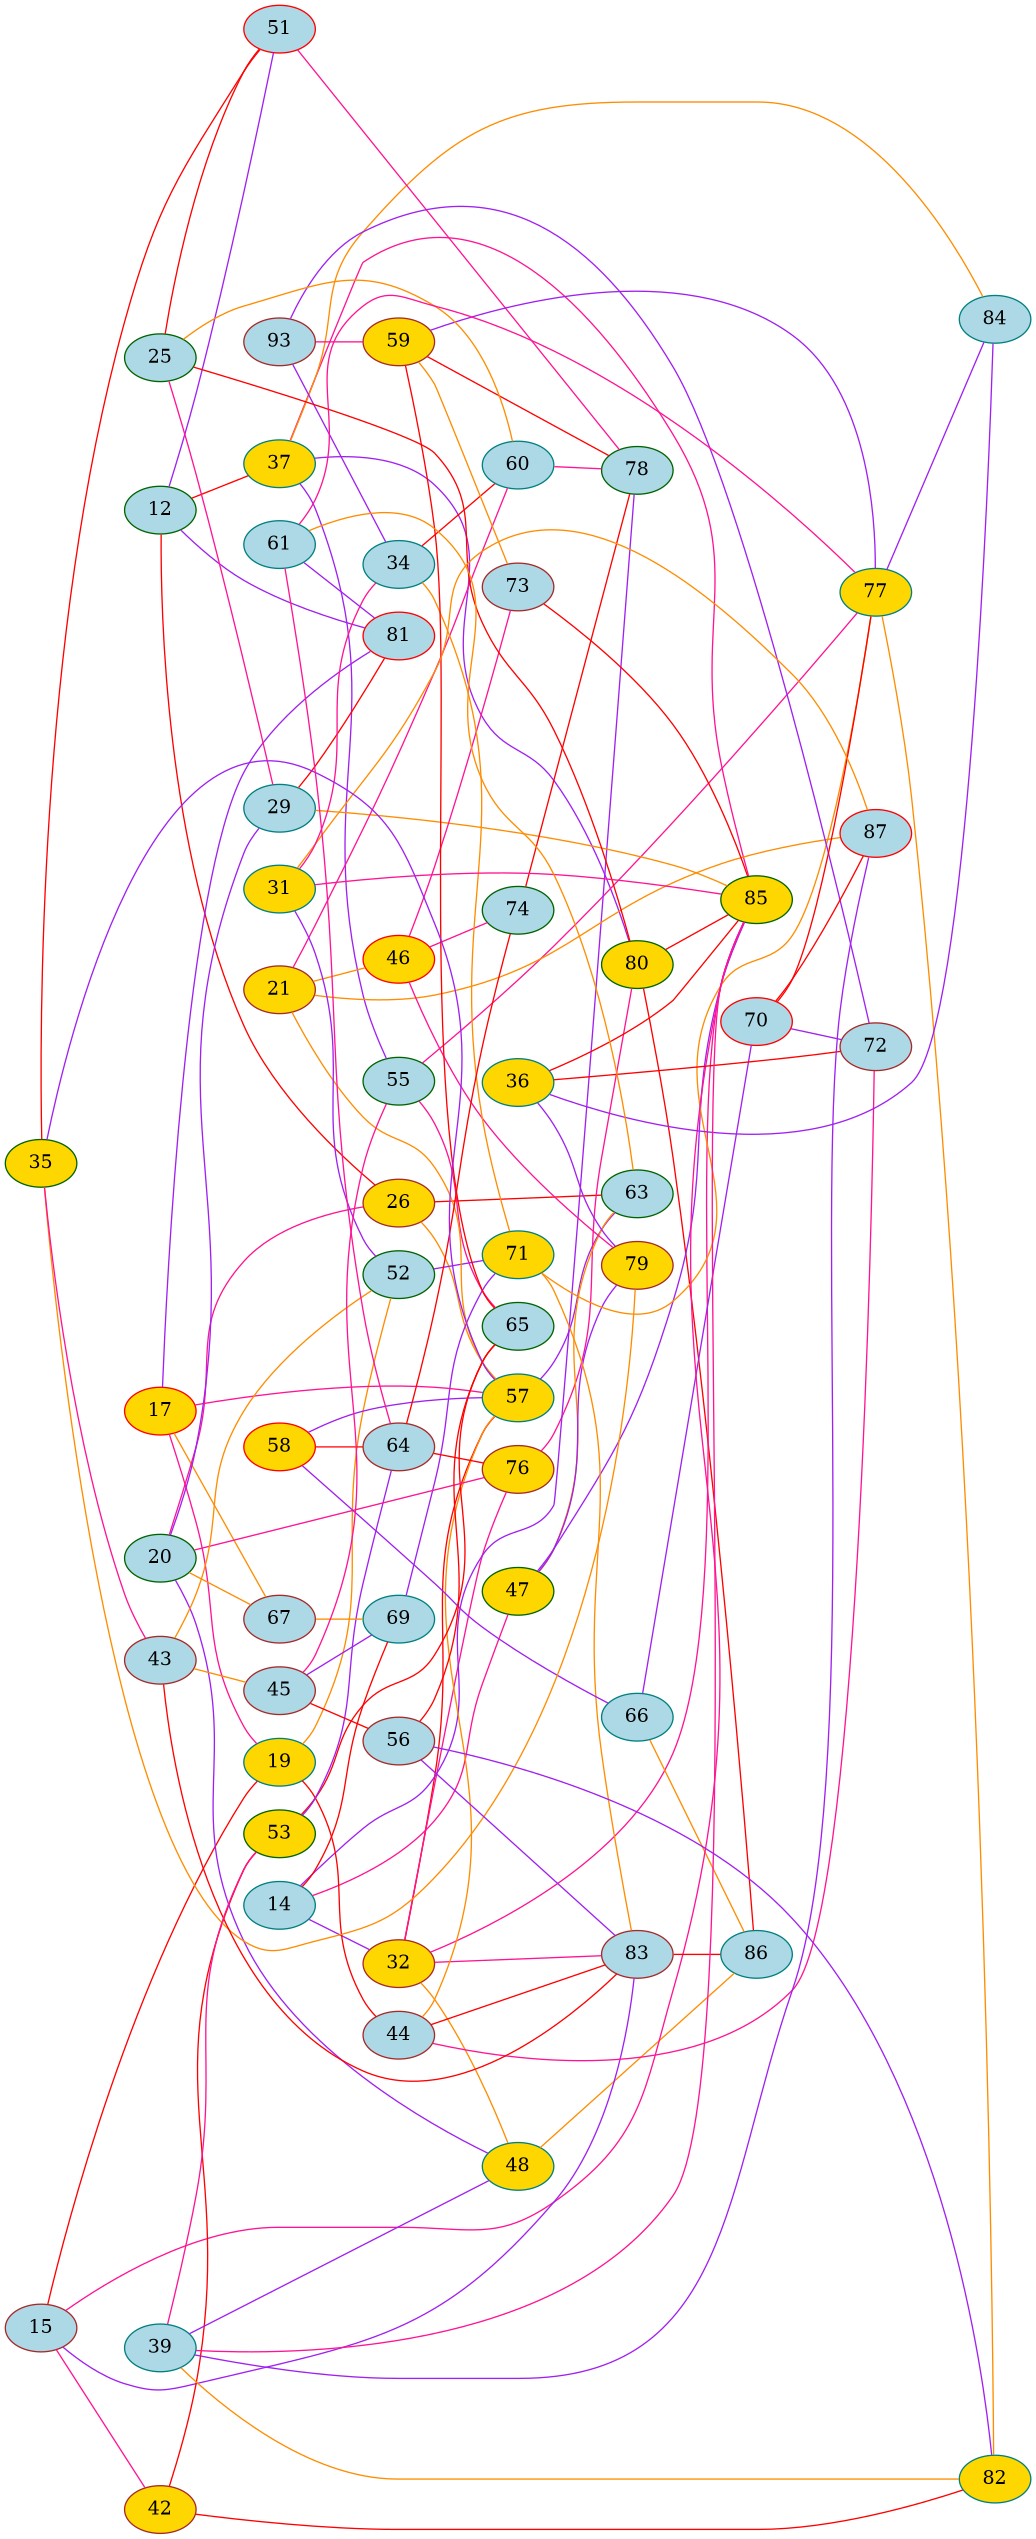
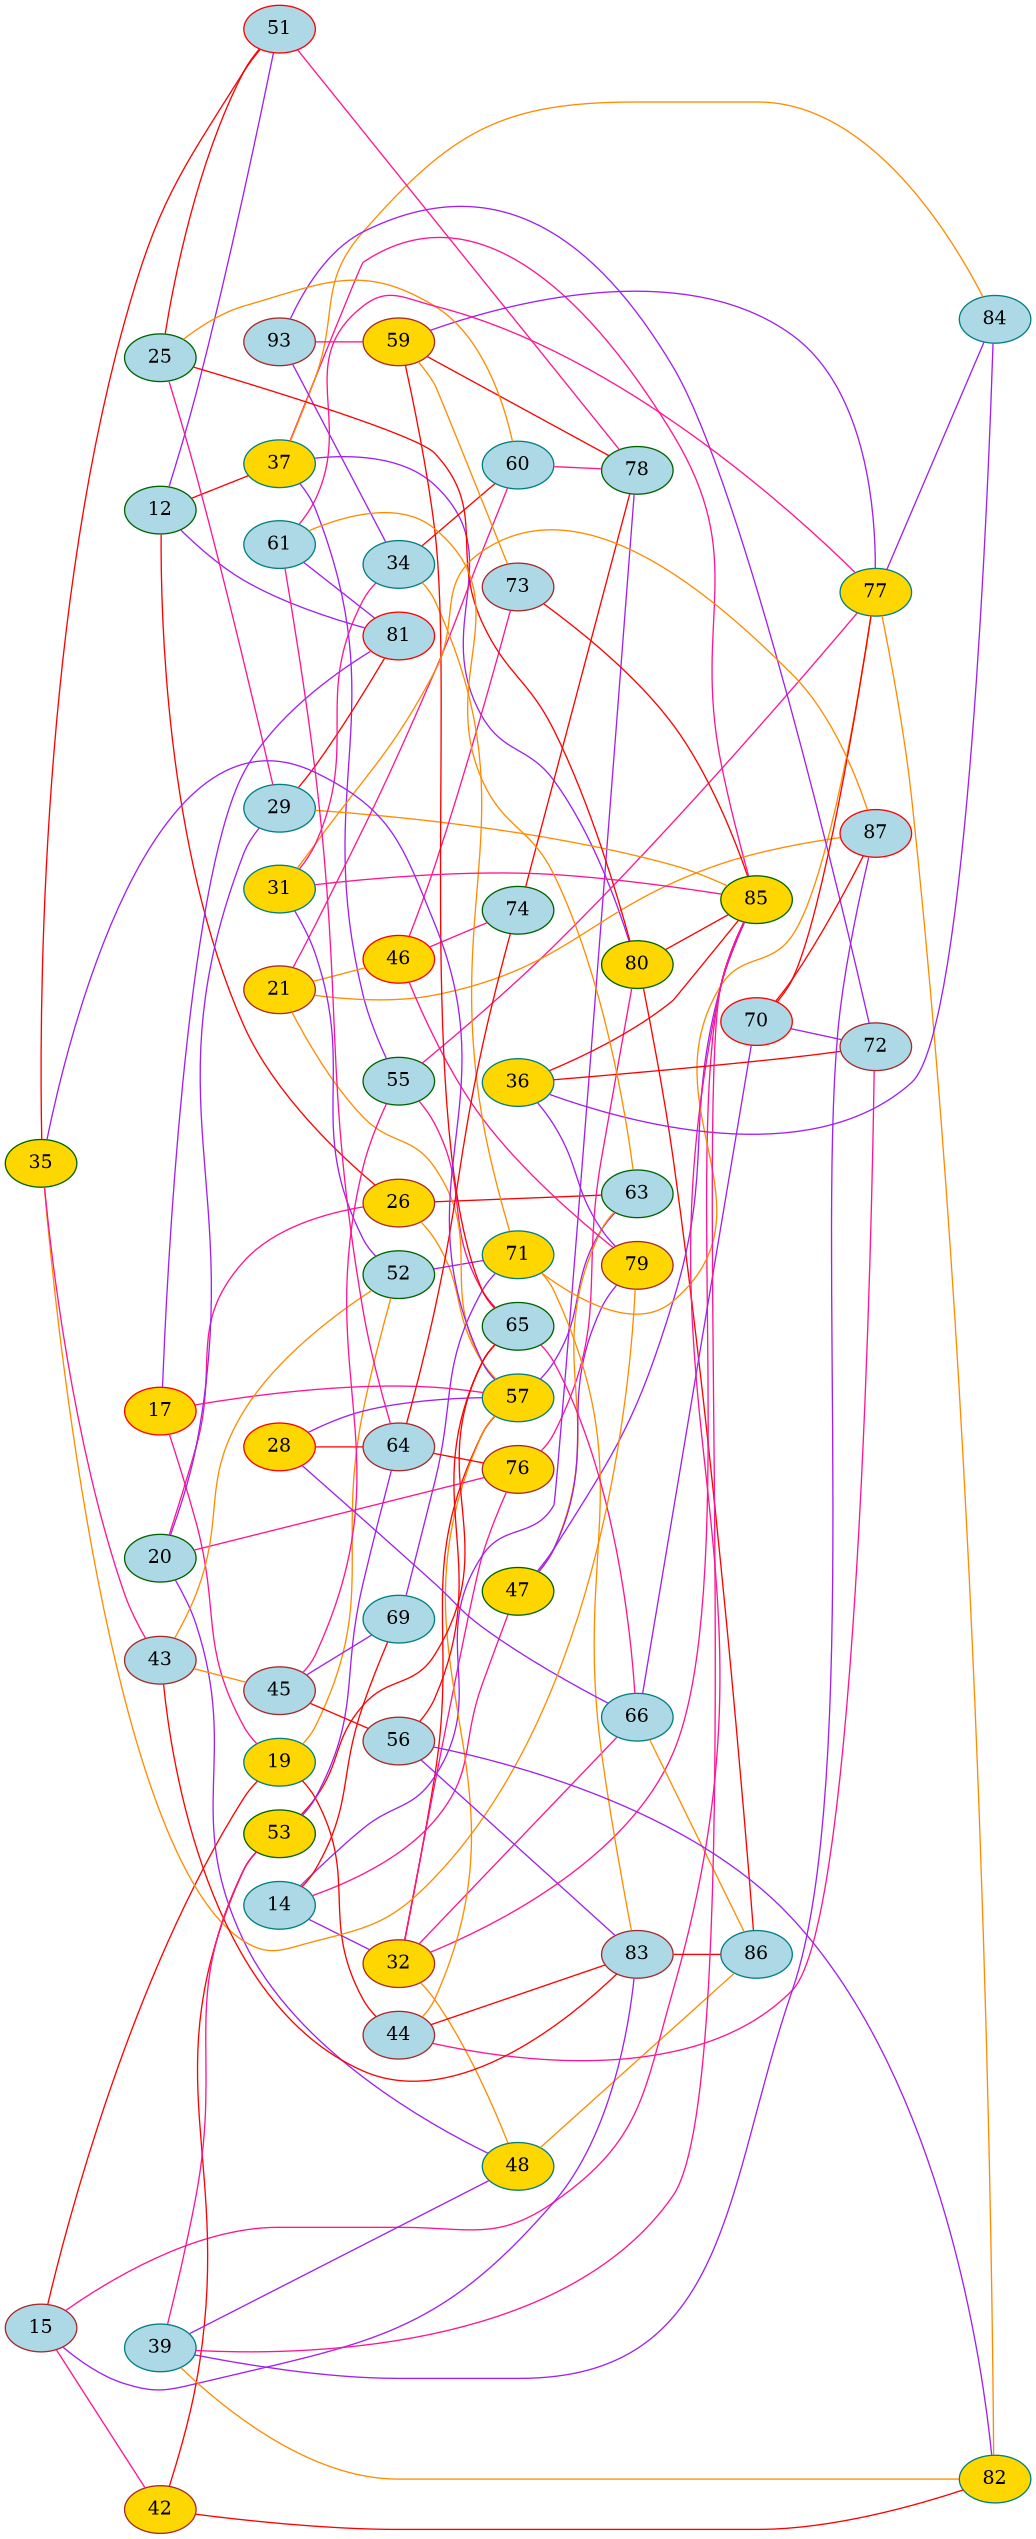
(280, 1447) -> (280, 1447)
none -> (612, 1531)
(280, 1619) -> none
(518, 1959) -> (523, 1835)
